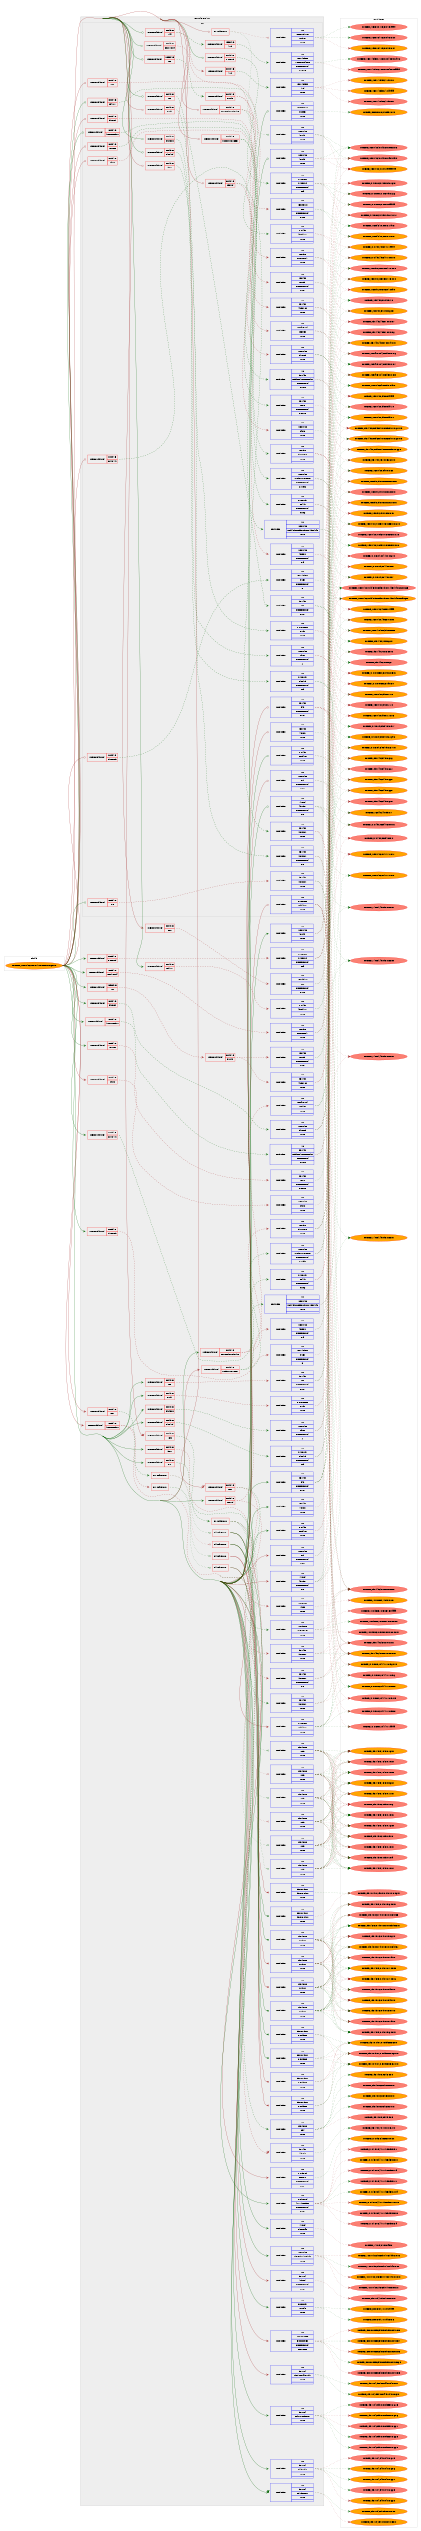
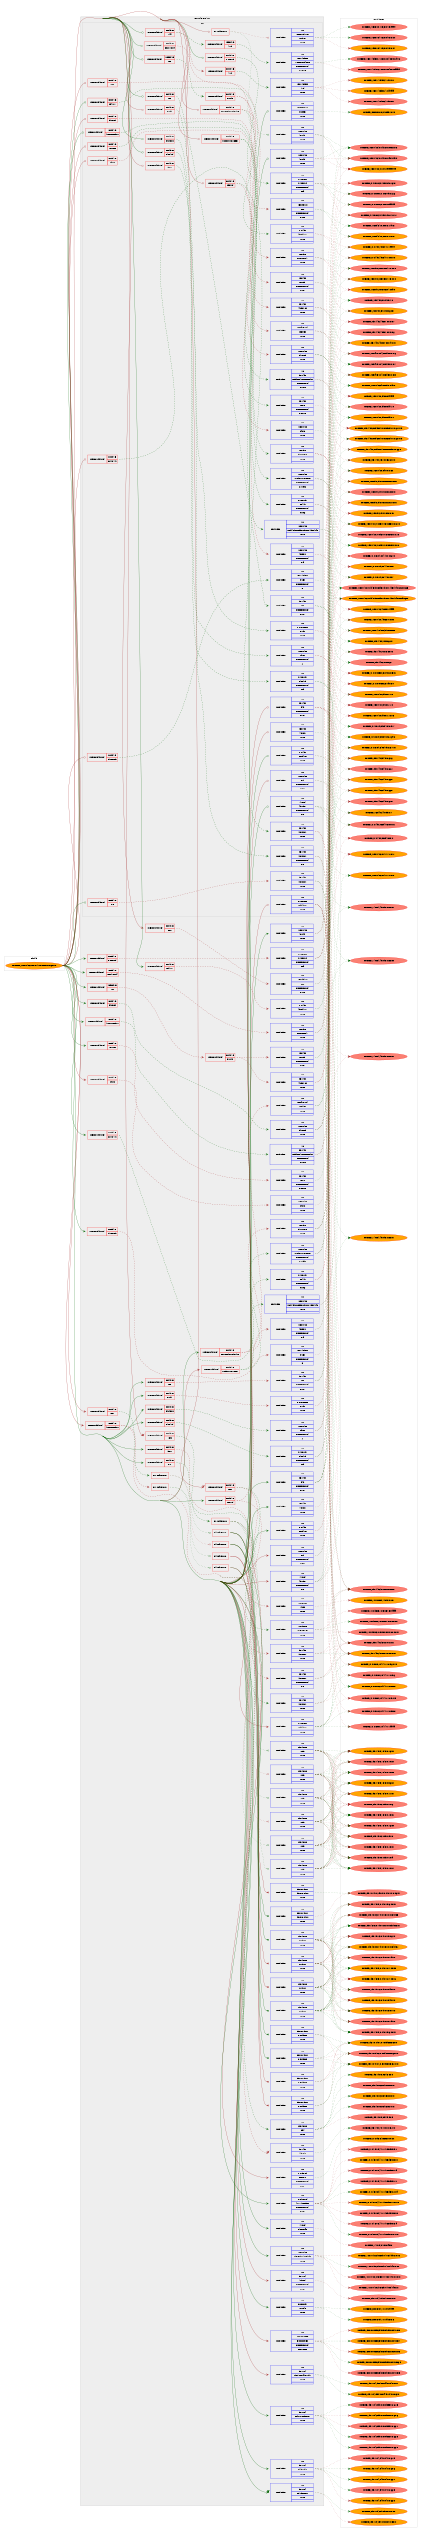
(379, 1926) -> (379, 1926)
(379, 2053) -> (379, 2053)
none -> (379, 2235)
(379, 2277) -> (379, 2277)
(379, 2288) -> (379, 2288)
